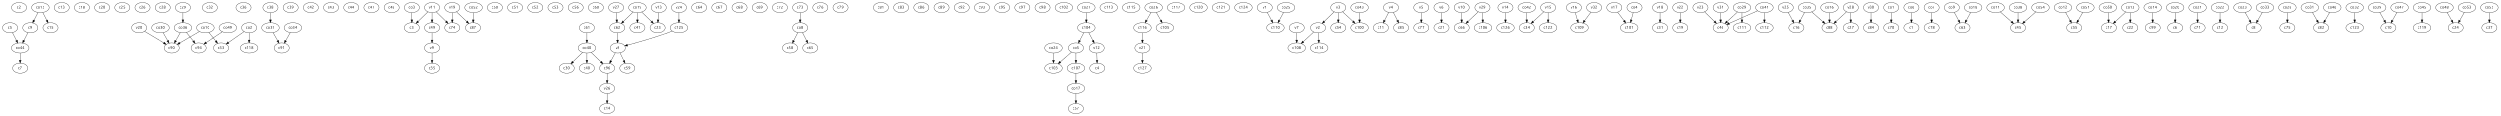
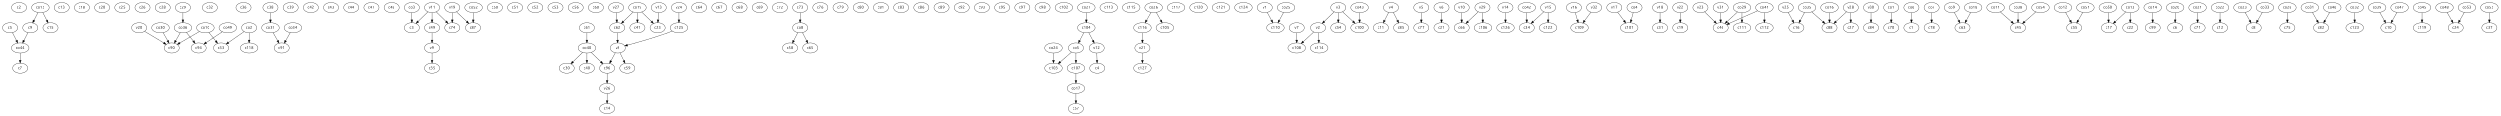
none -> (861, 8)
